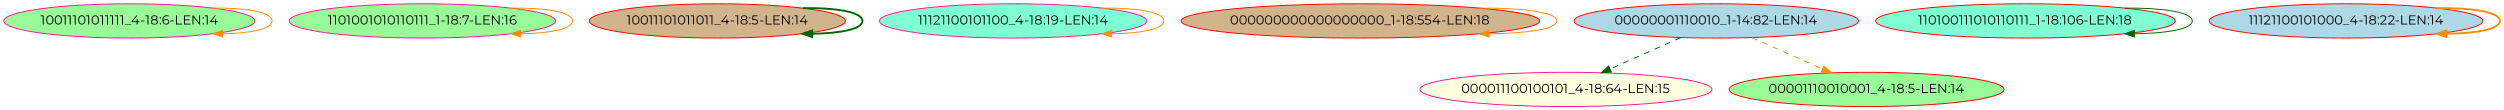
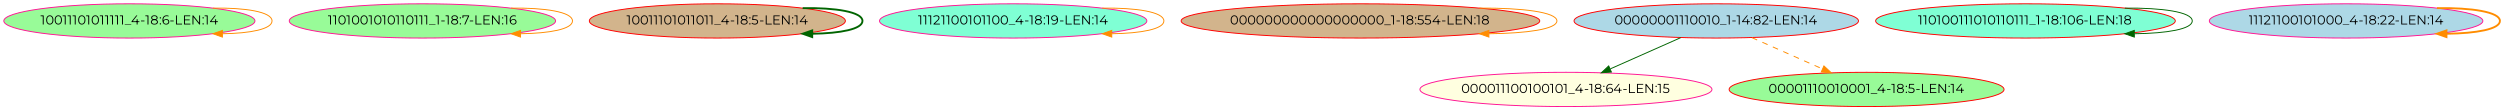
(2346, 21) -> (2346, 21)
(1646, 53) -> (1646, 53)
